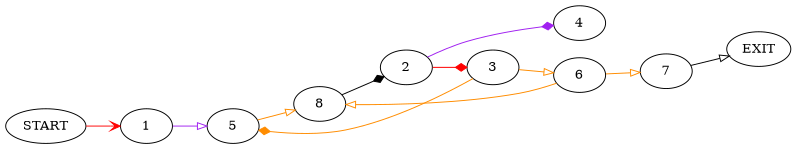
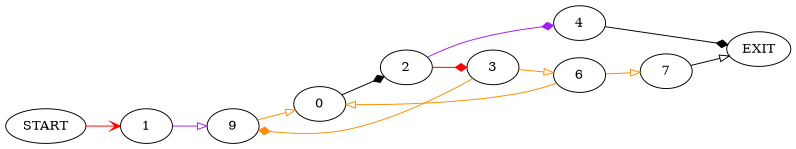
none -> (661, 35)
(320, 104) -> (320, 104)
(233, 126) -> (233, 126)
